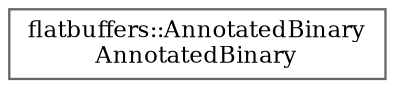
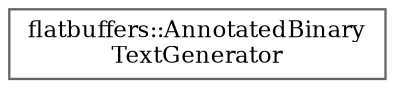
(197, 44) -> (197, 44)
